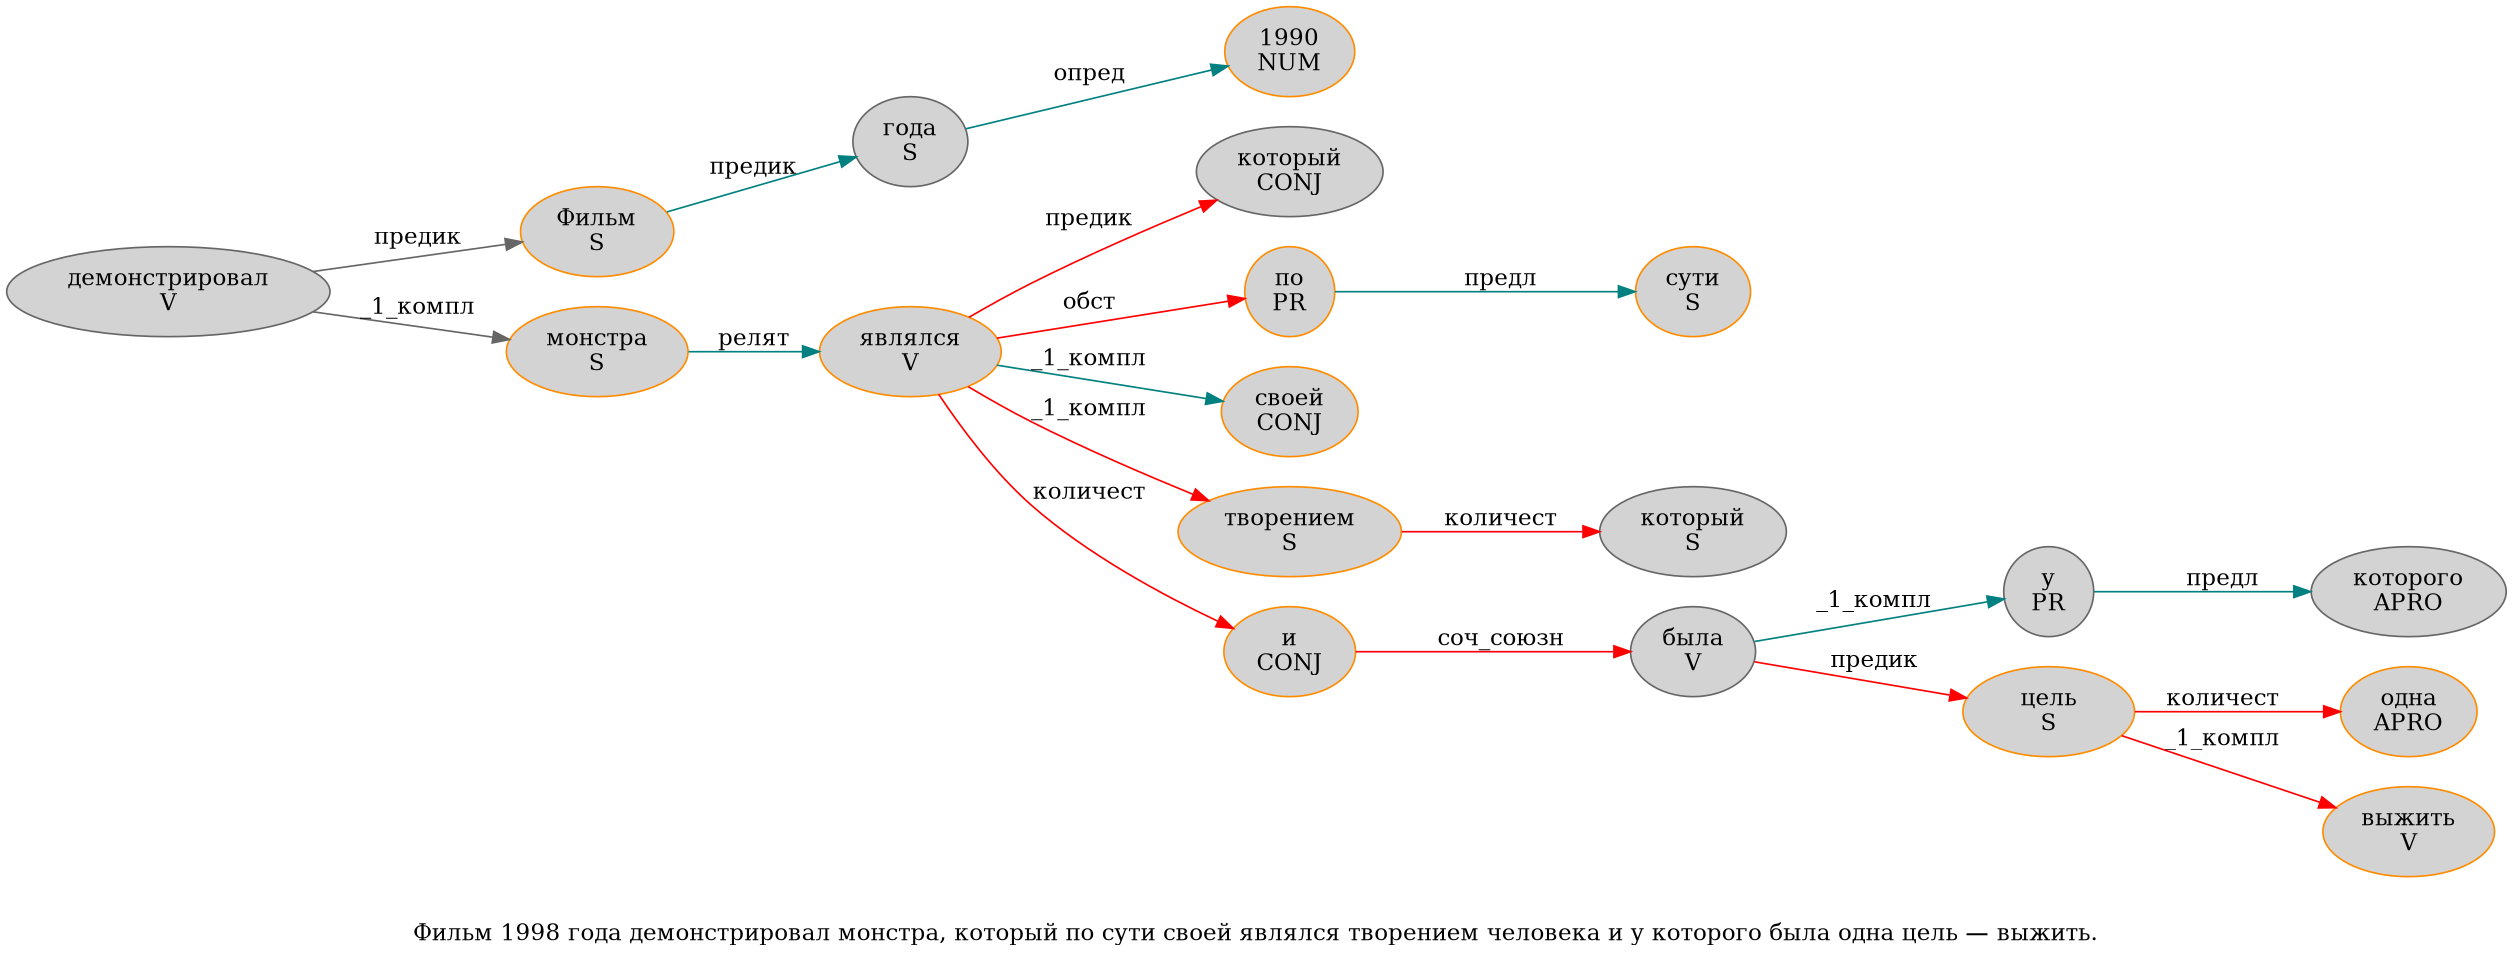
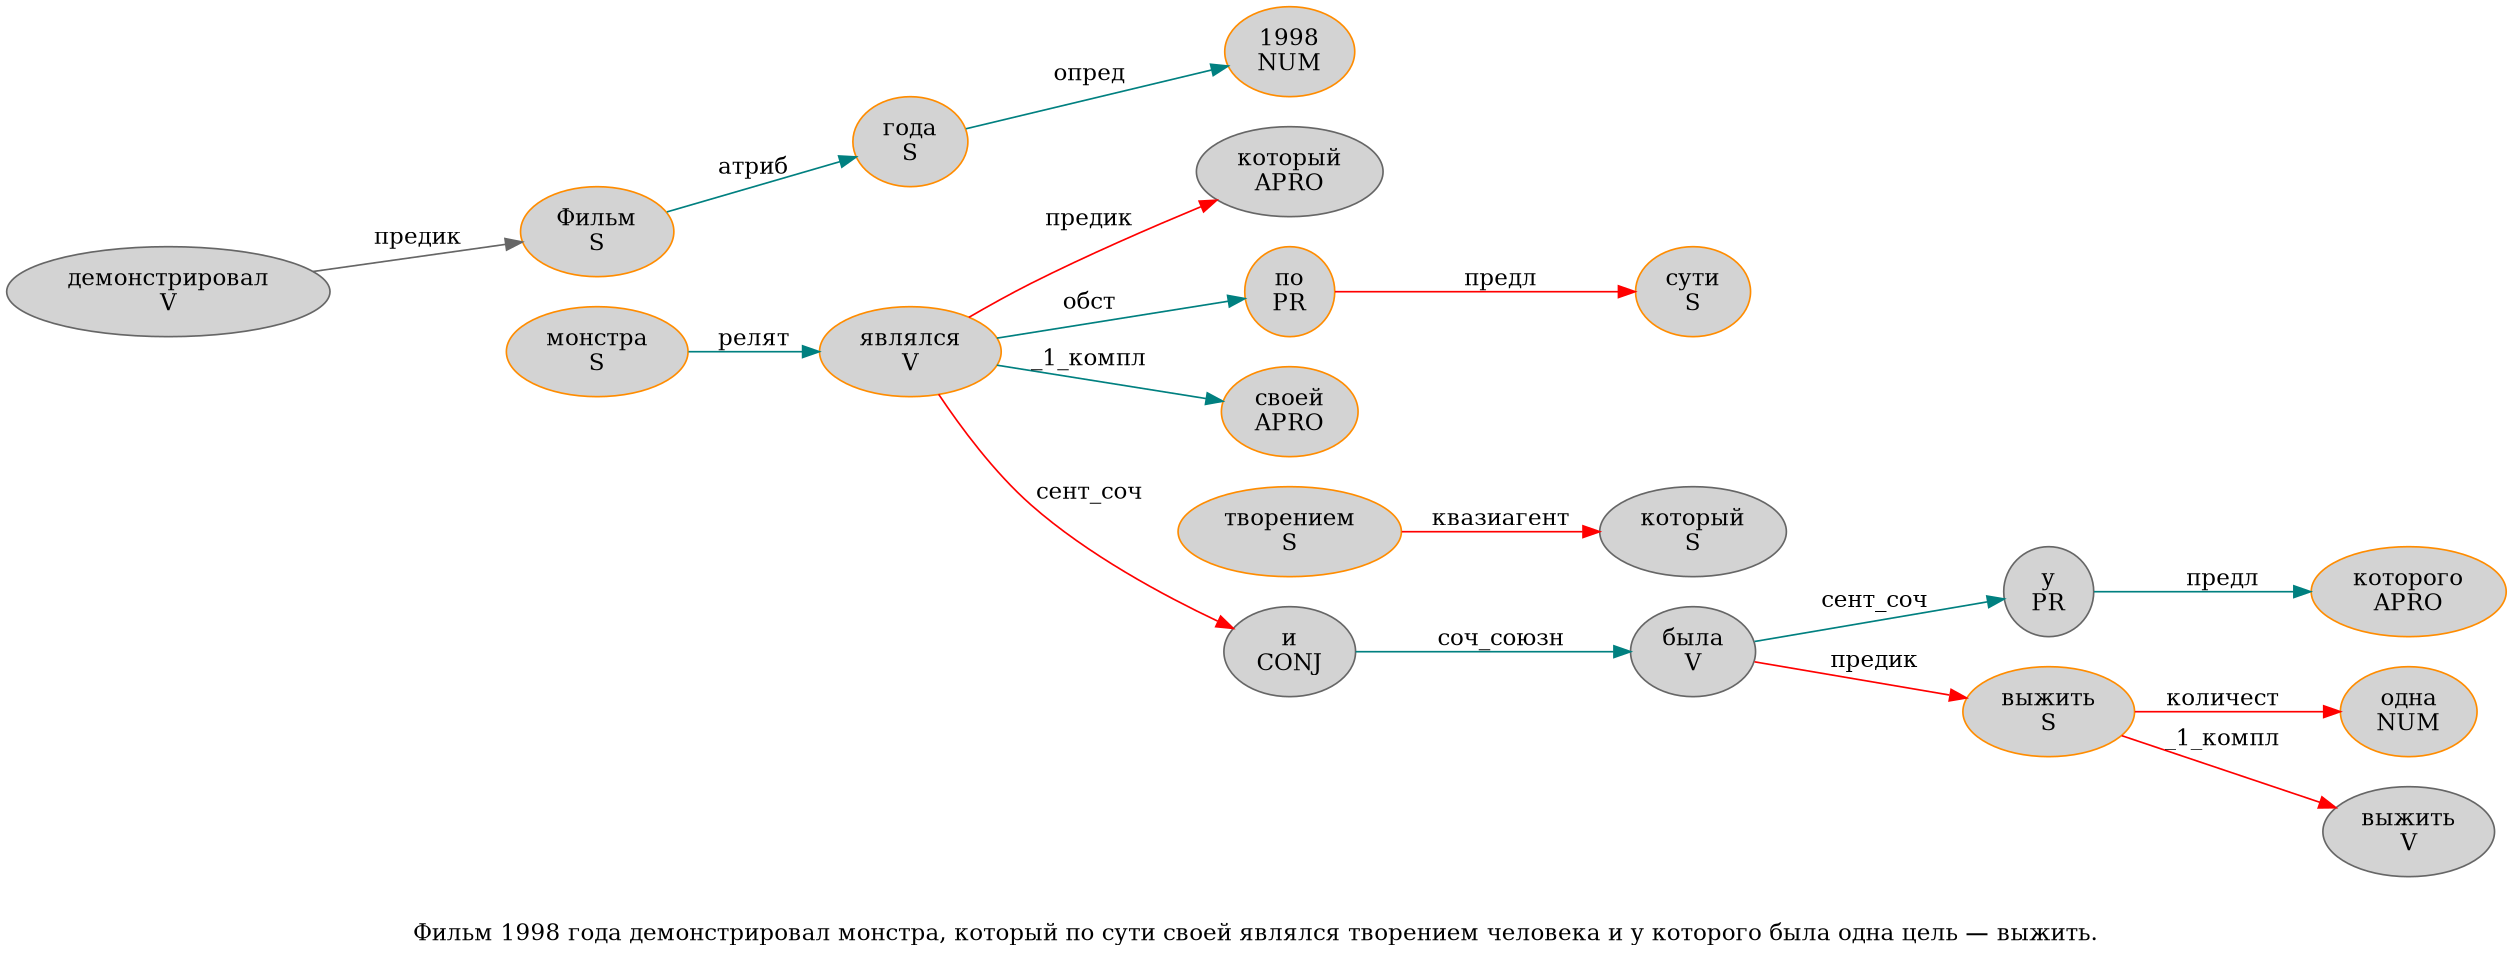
(1290, 52) -> (1290, 52)
(910, 142) -> (910, 142)
(754, 168) -> (754, 168)
(1290, 172) -> (1290, 172)
(1477, 292) -> (1477, 292)
(1113, 320) -> (1113, 320)
(403, 324) -> none
(1290, 412) -> (1290, 412)
(1079, 445) -> none
(1089, 492) -> (1089, 492)
(1501, 519) -> (1501, 519)
(2409, 592) -> (2409, 592)
(1875, 601) -> (1875, 601)
(1290, 652) -> (1290, 652)
(1485, 652) -> (1485, 652)
(2049, 712) -> (2049, 712)
(2409, 712) -> (2409, 712)
(2409, 832) -> (2409, 832)
